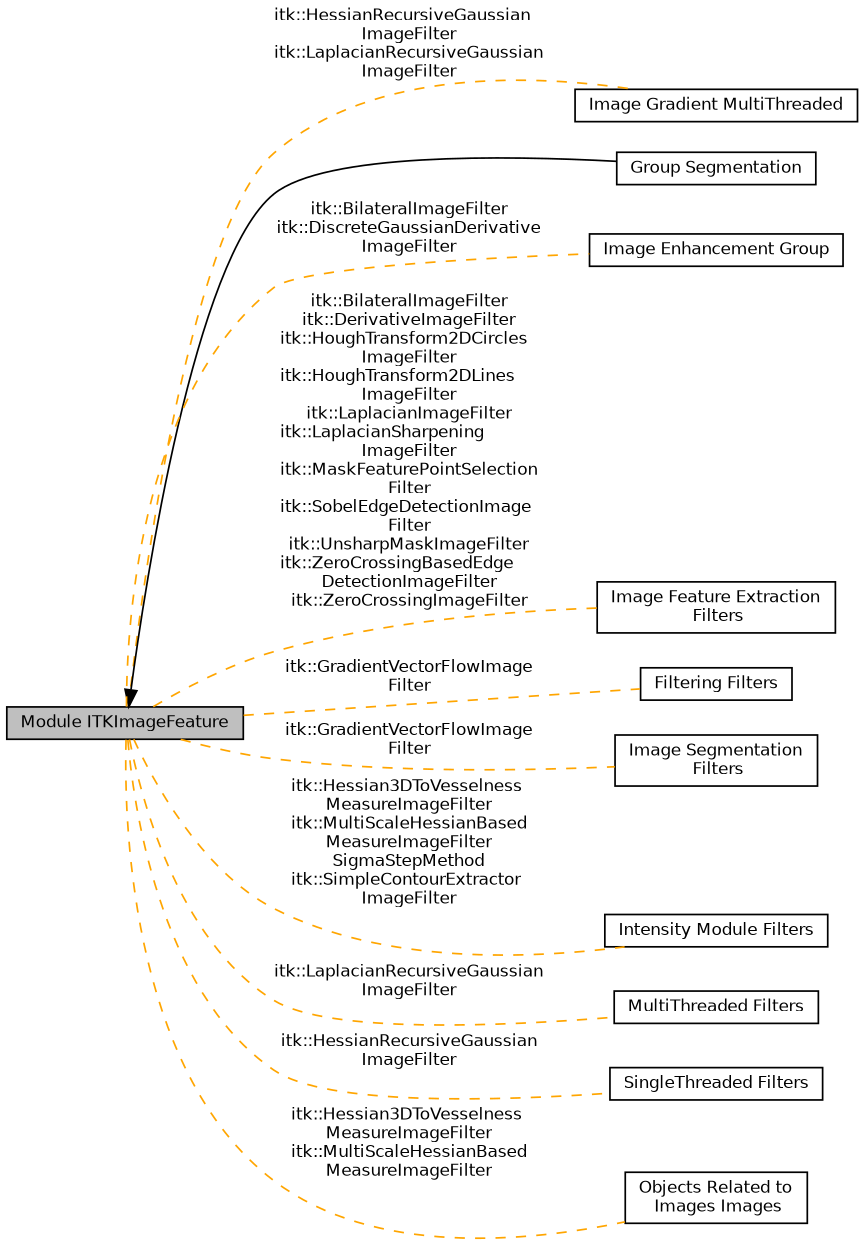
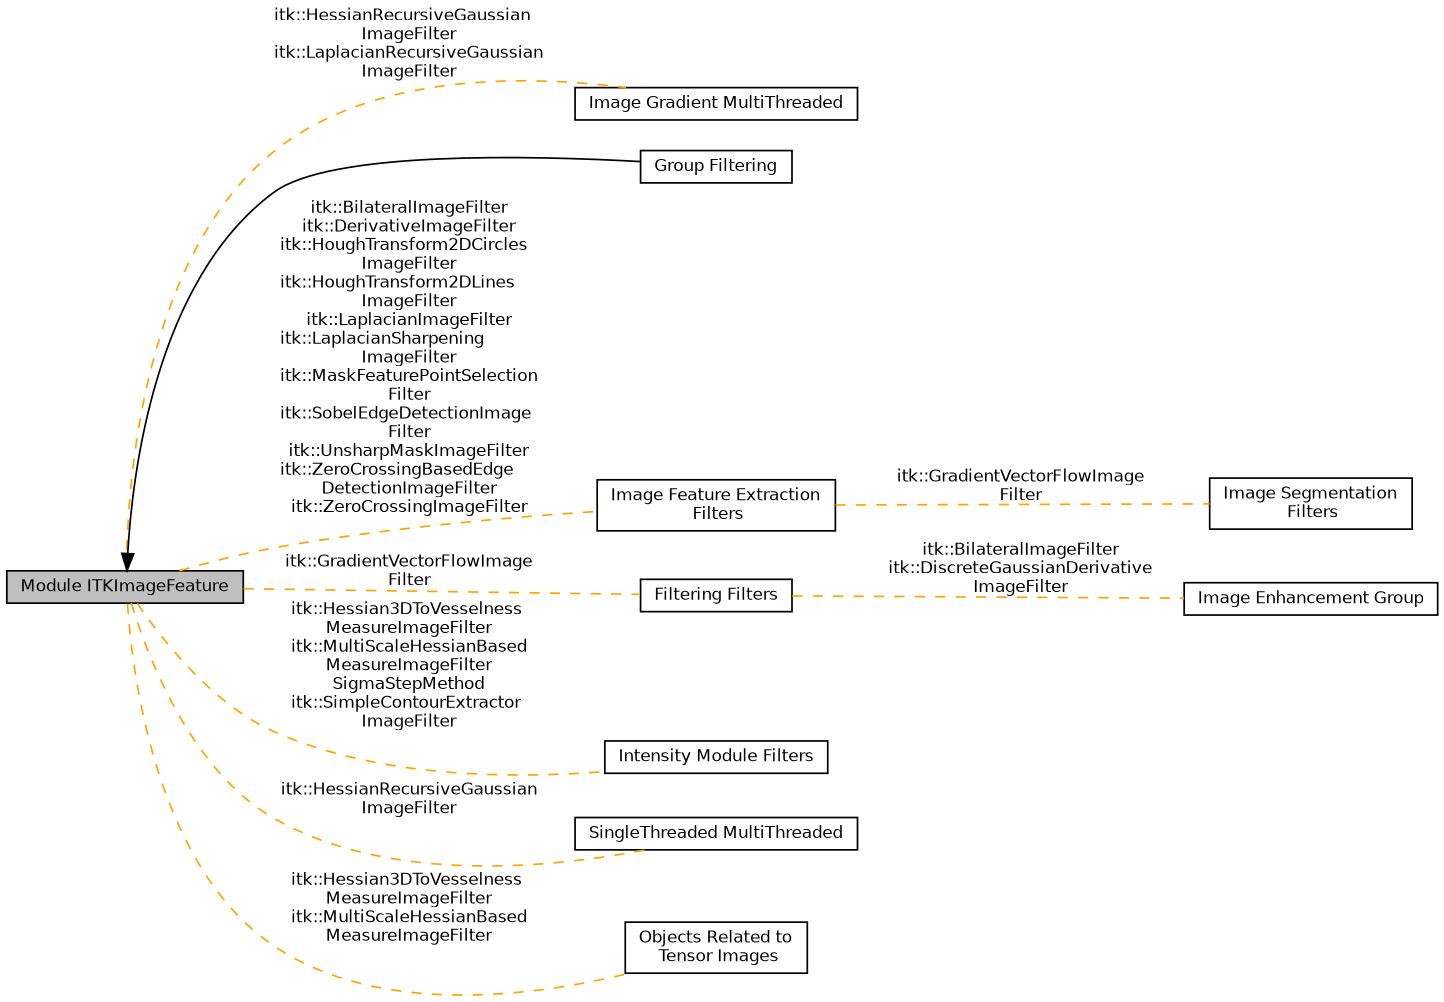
(716, 168) -> (716, 167)
(226, 338) -> (988, 597)
(397, 768) -> (1023, 504)
(716, 1007) -> none
(716, 1084) -> (716, 834)
(716, 1198) -> (716, 948)
